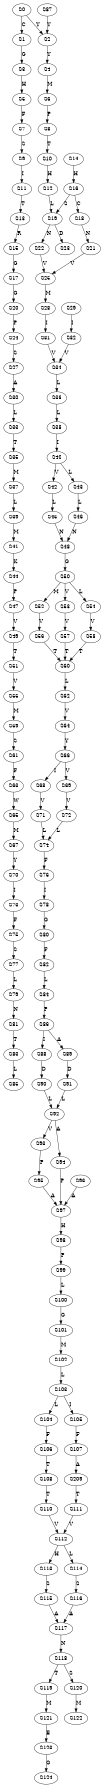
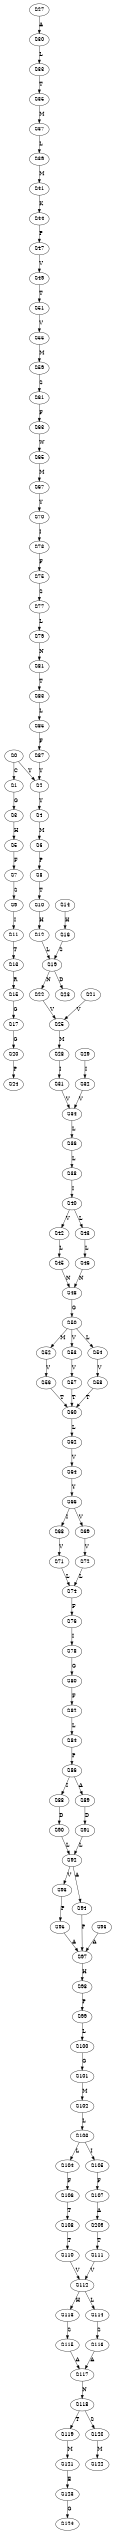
(79, 219) -> none
(14, 351) -> none
none -> (39, 739)
